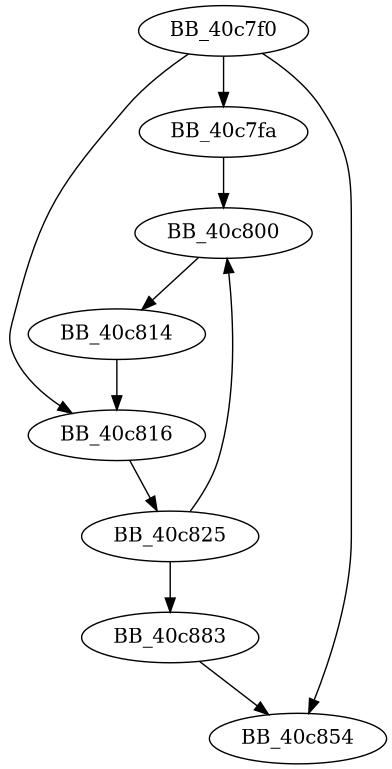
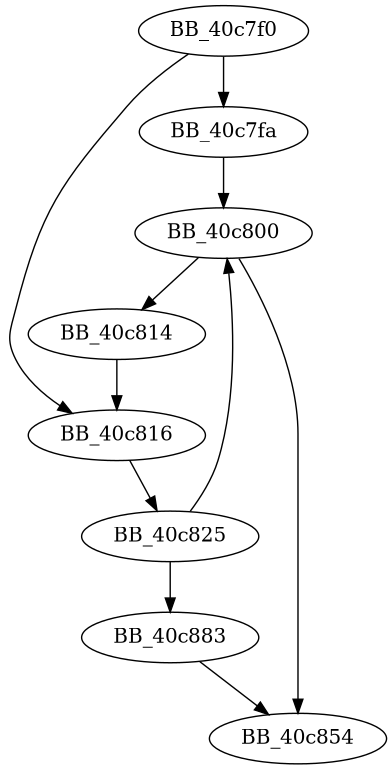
(351, 363) -> (298, 473)
